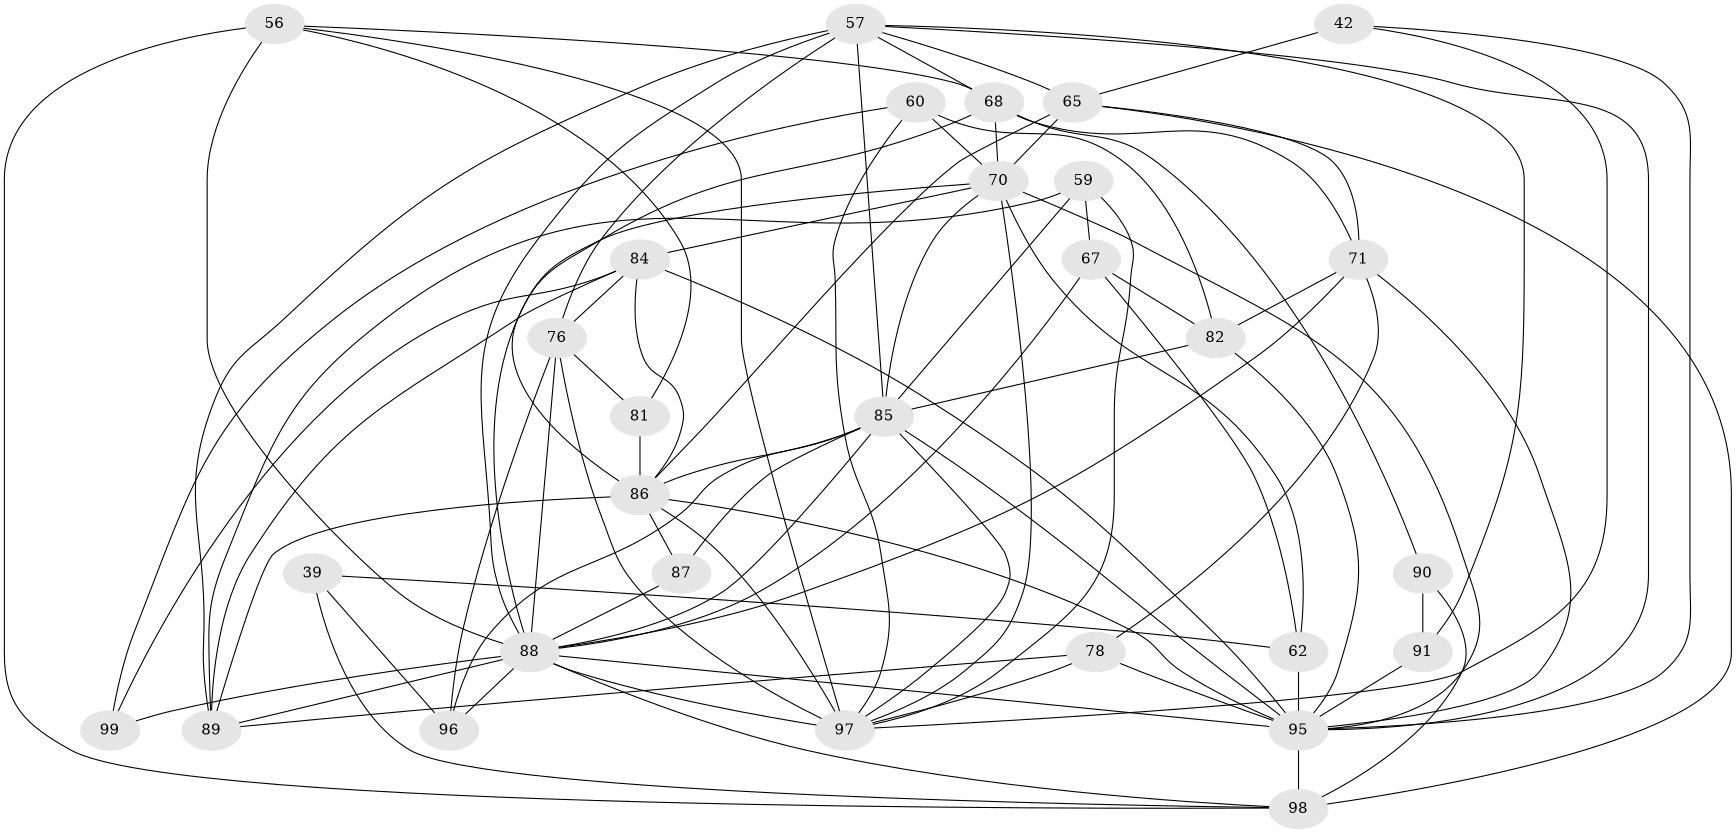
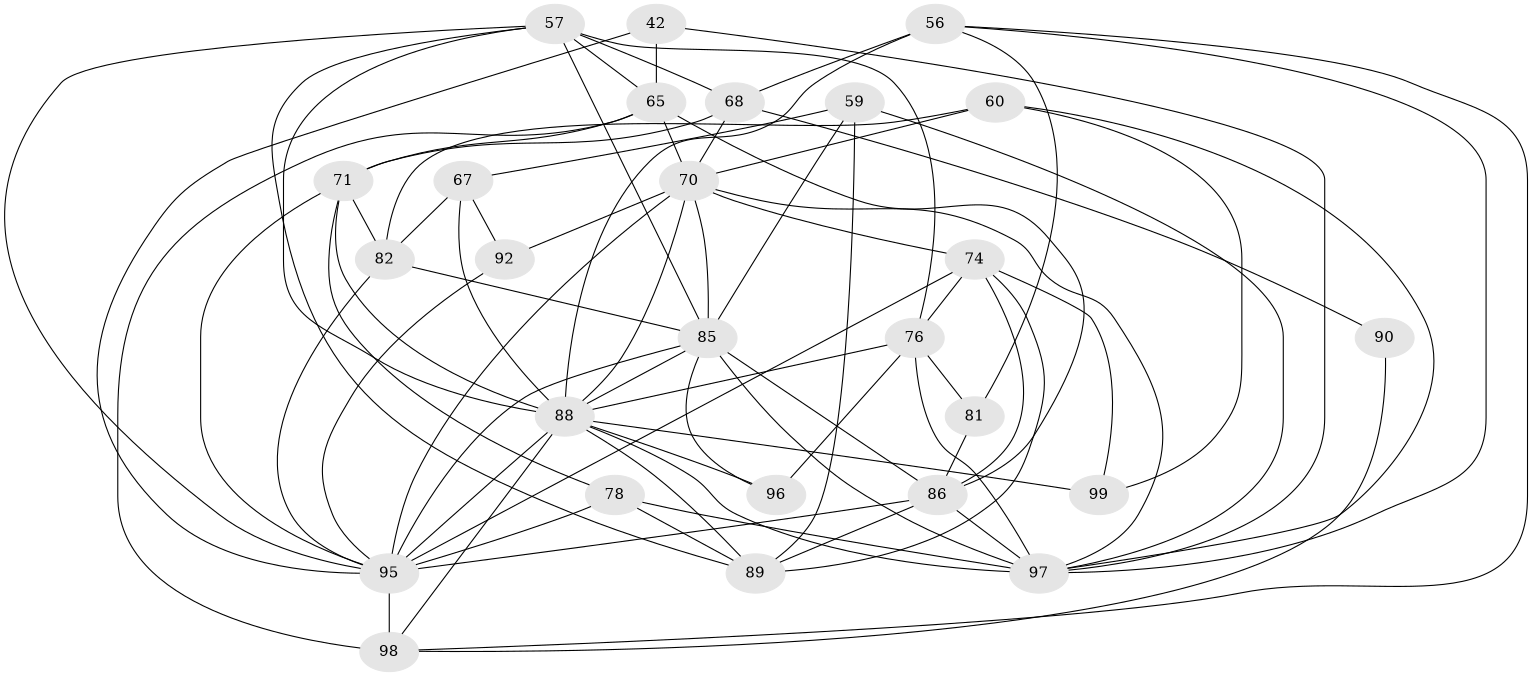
(663, 207) -> none
(640, 259) -> (975, 259)
(313, 573) -> none
(681, 573) -> none
(1299, 652) -> (505, 259)
(1423, 652) -> none
